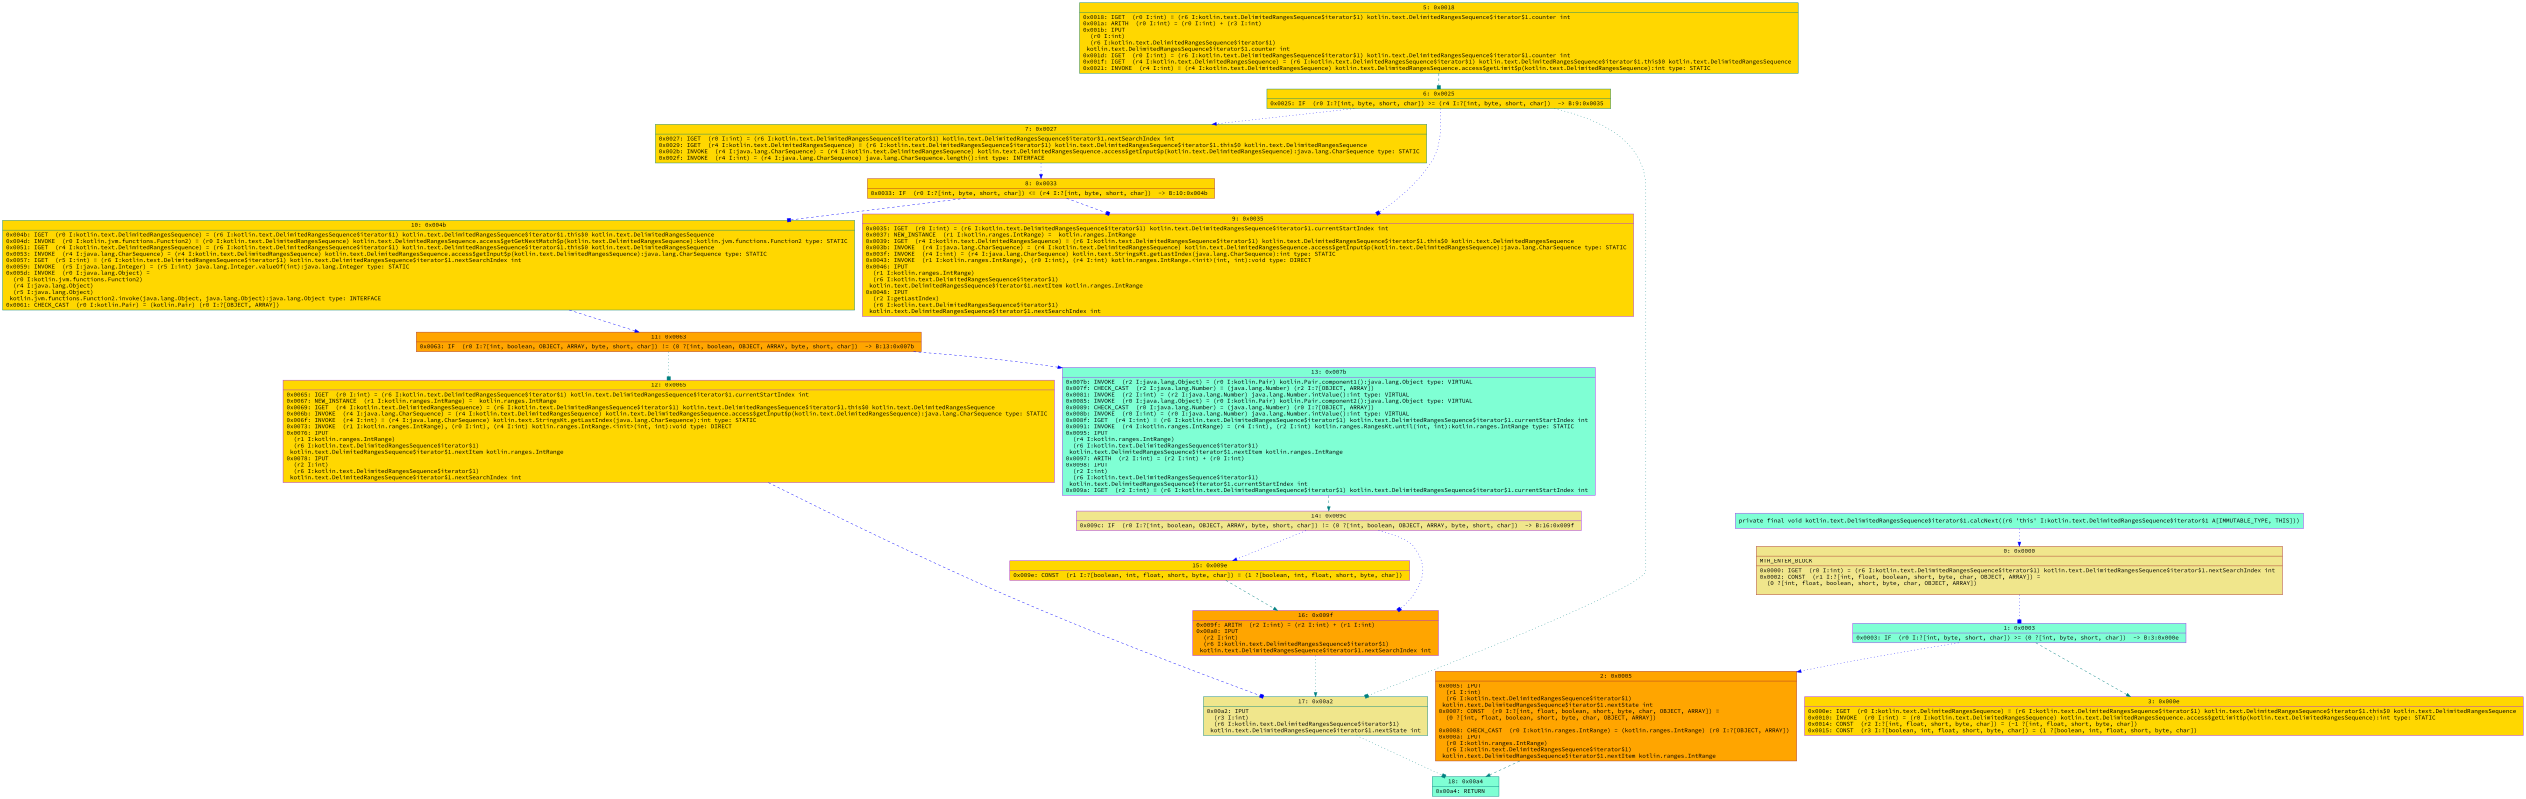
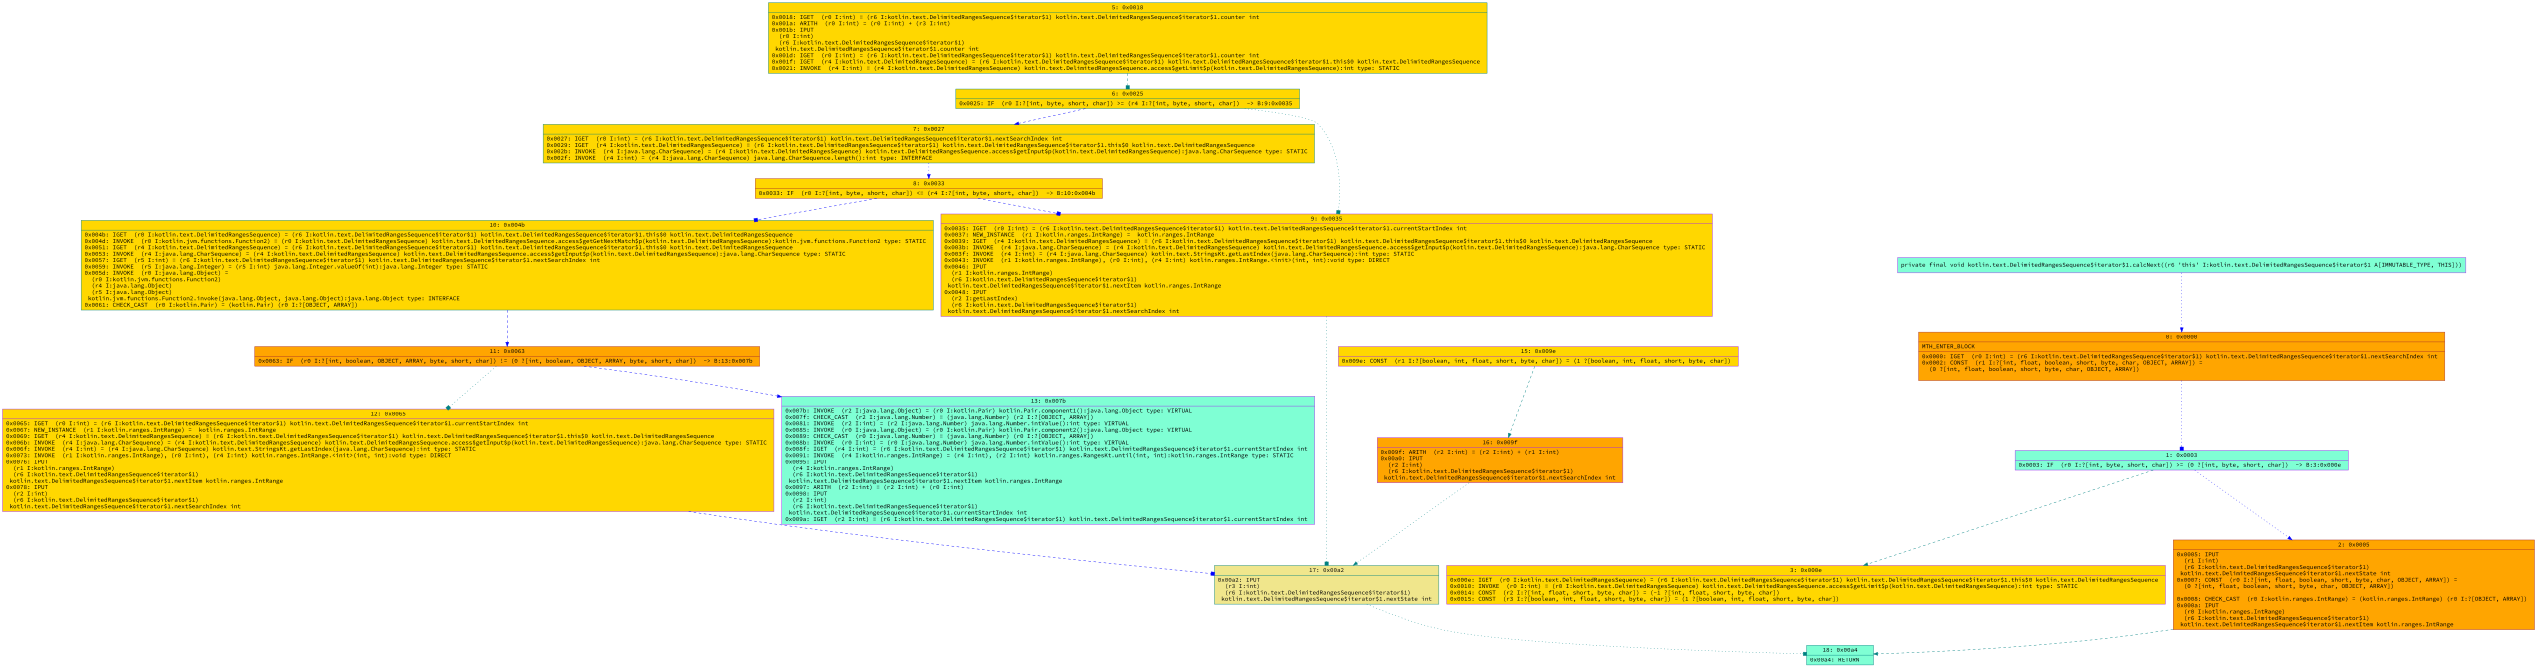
(1285, 116) -> (1052, 116)
(1427, 169) -> (1323, 130)
(1646, 466) -> (1327, 439)
(1329, 521) -> none
(2019, 571) -> (2182, 356)
